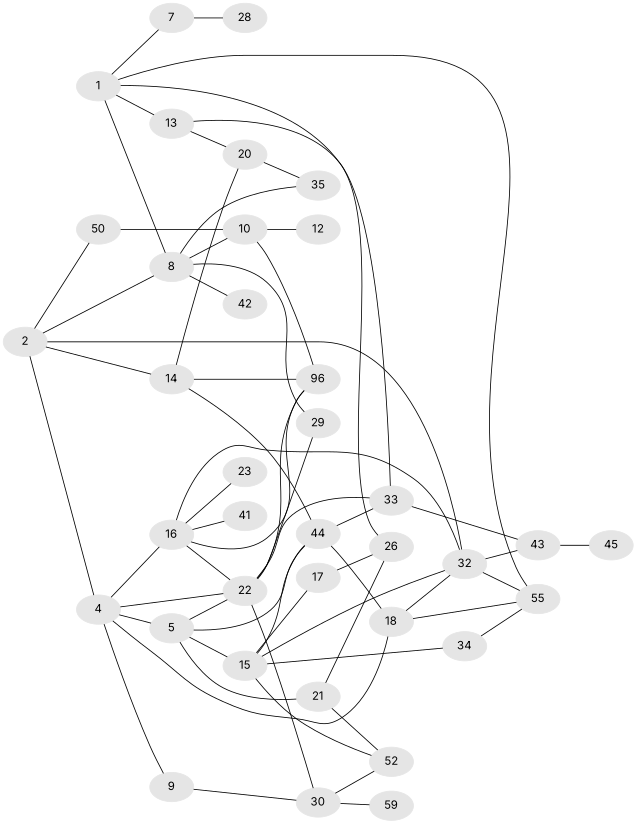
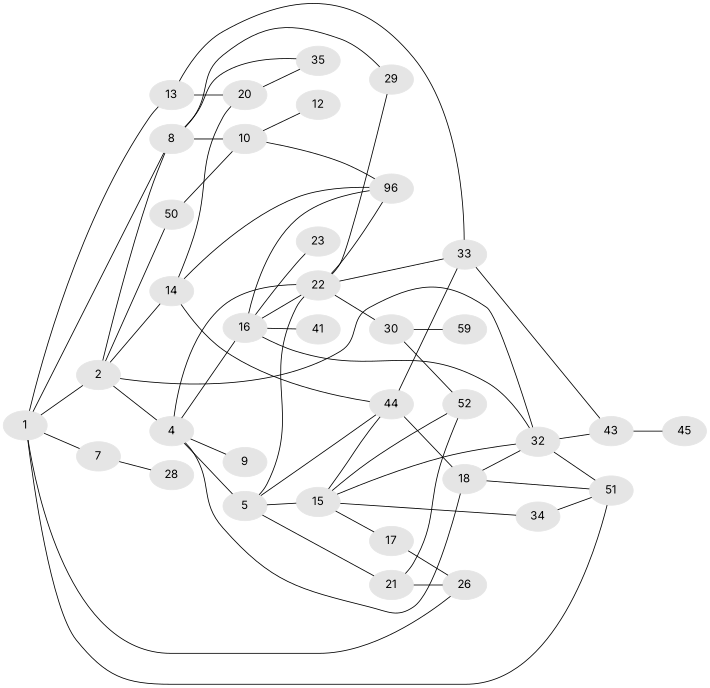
(245, 304) -> none
none -> (62, 400)
(538, 599) -> (611, 491)
(245, 795) -> none
